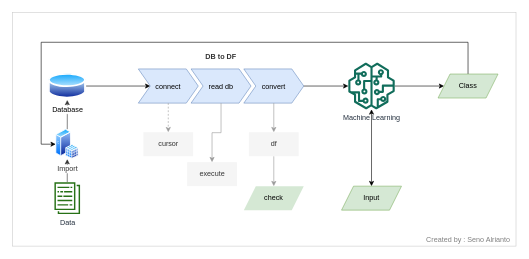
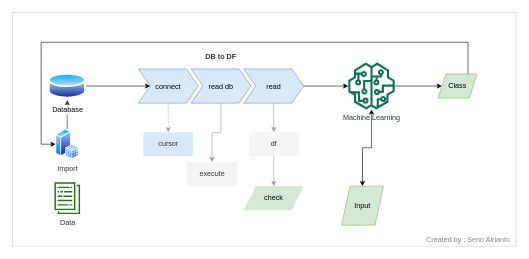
(274, 86) -> (274, 86)
(468, 86) -> (458, 86)
(168, 144) -> (168, 144)
(67, 164) -> none
(372, 198) -> (363, 206)
